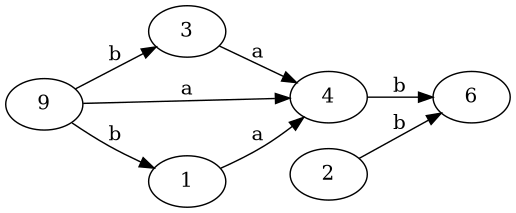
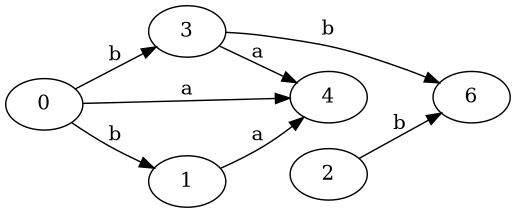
(393, 97) -> (328, 46)
(44, 104) -> (44, 104)
